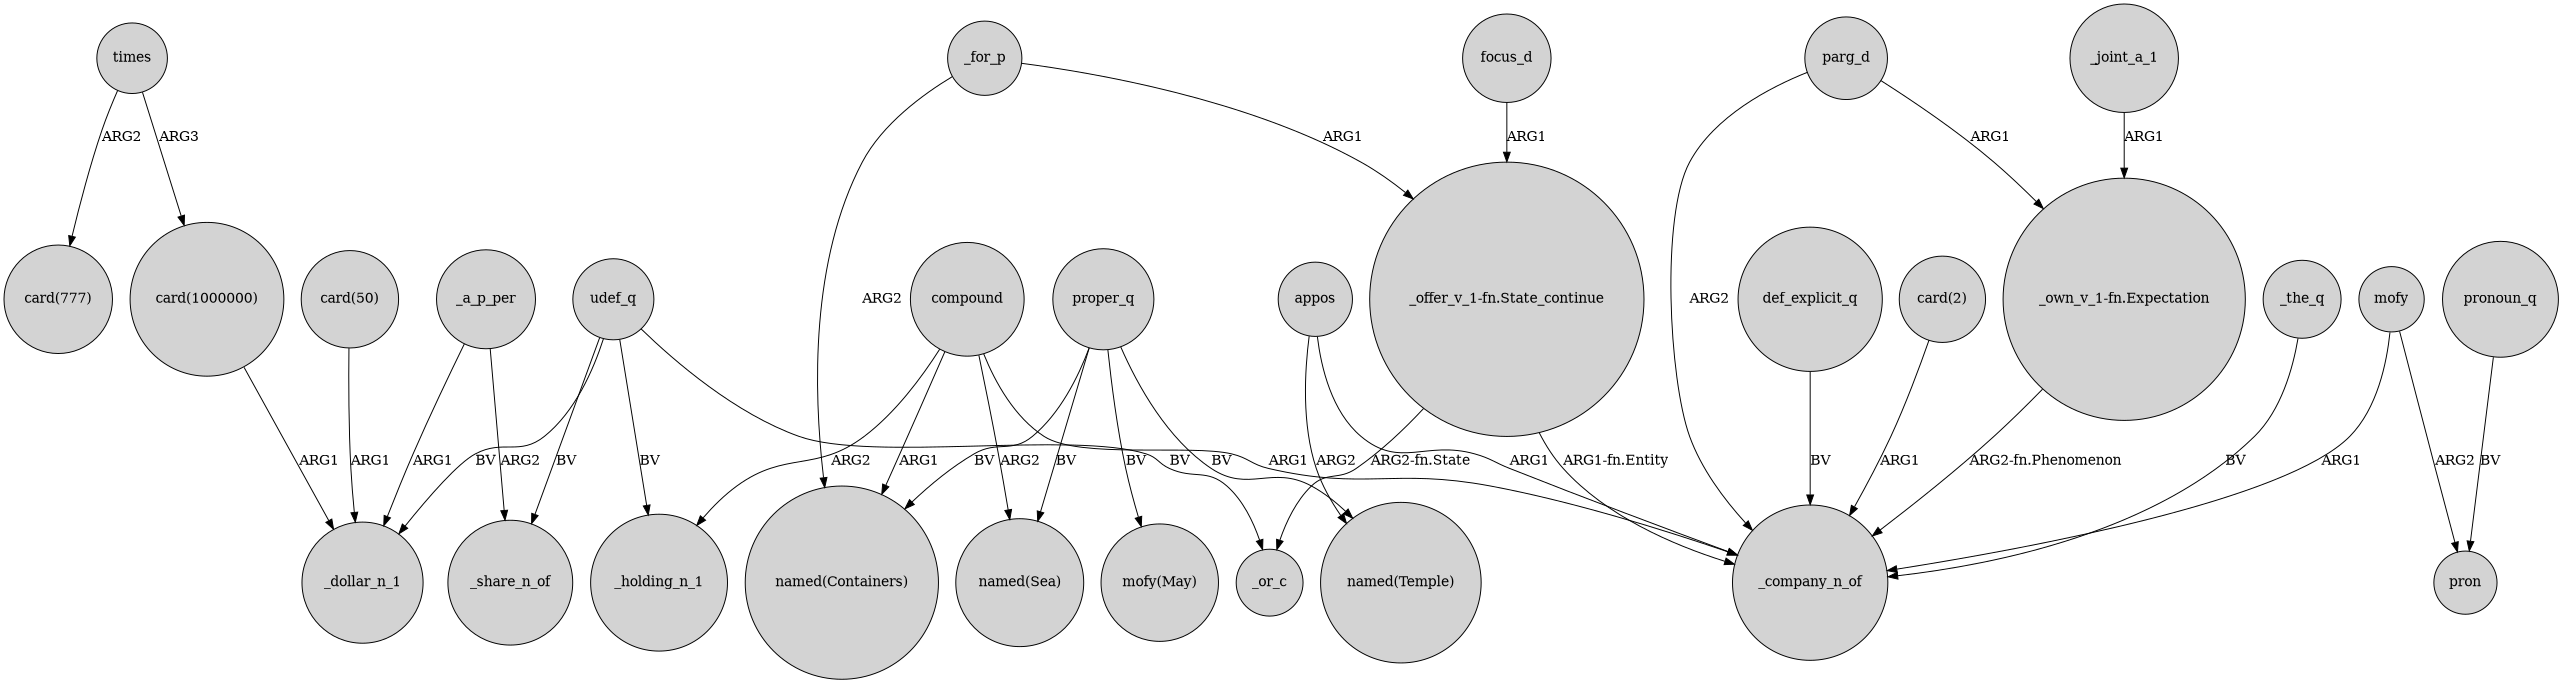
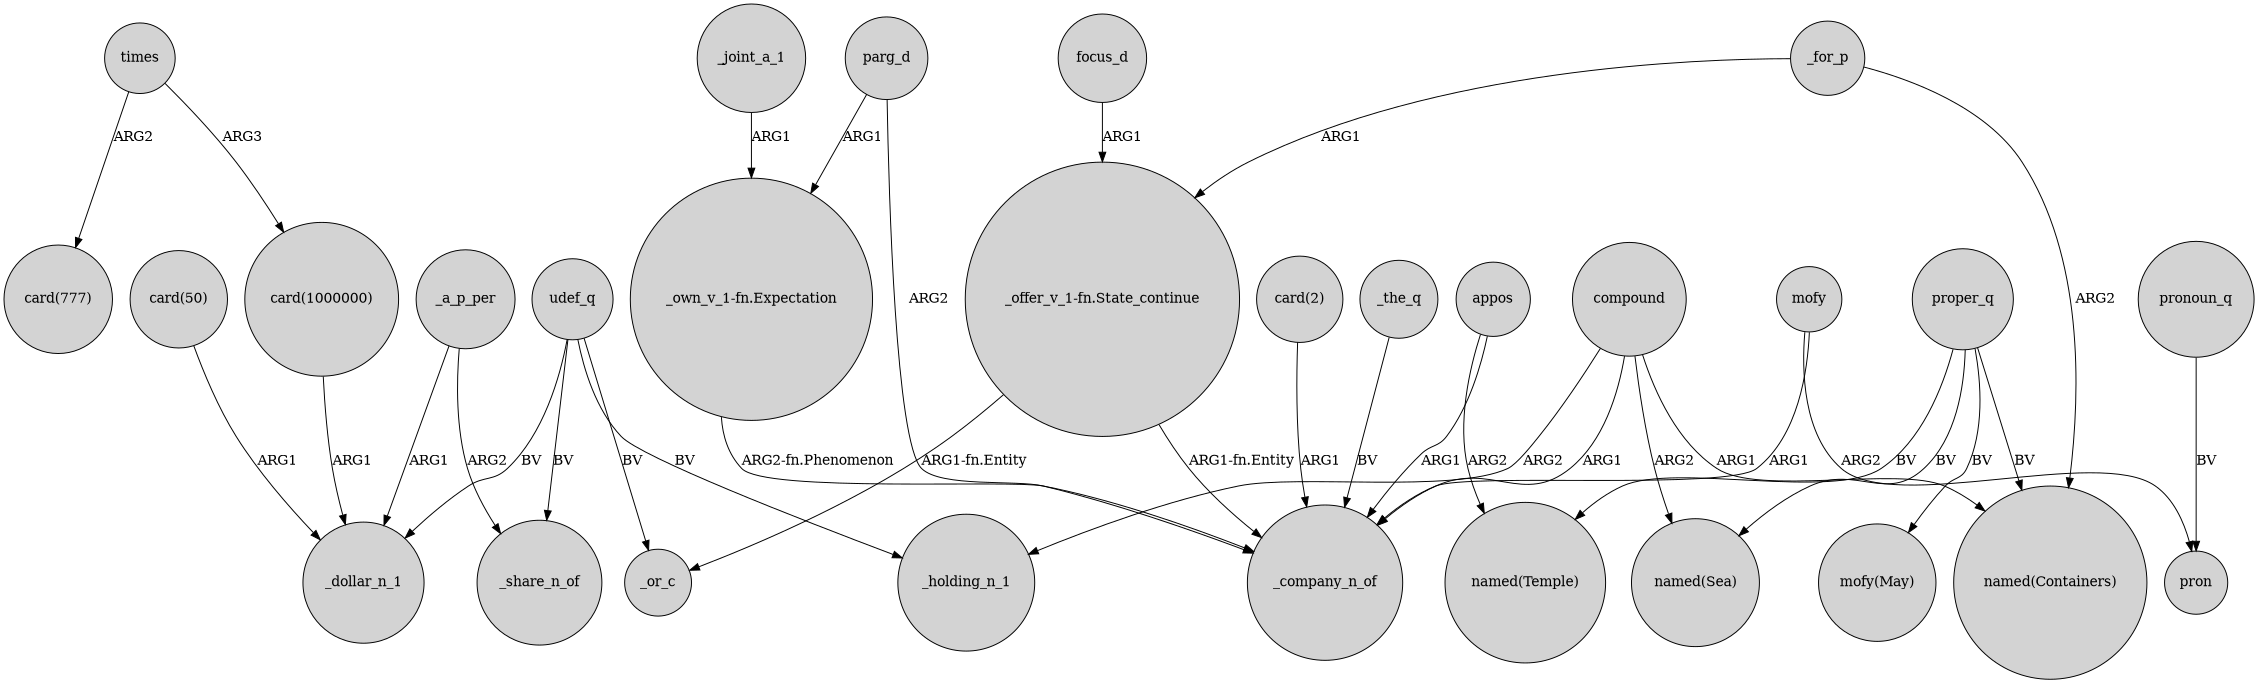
(1810, 299) -> none
(1421, 461) -> (975, 461)
